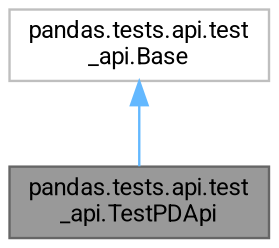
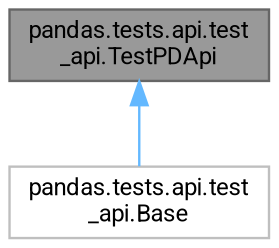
(139, 136) -> (139, 136)
